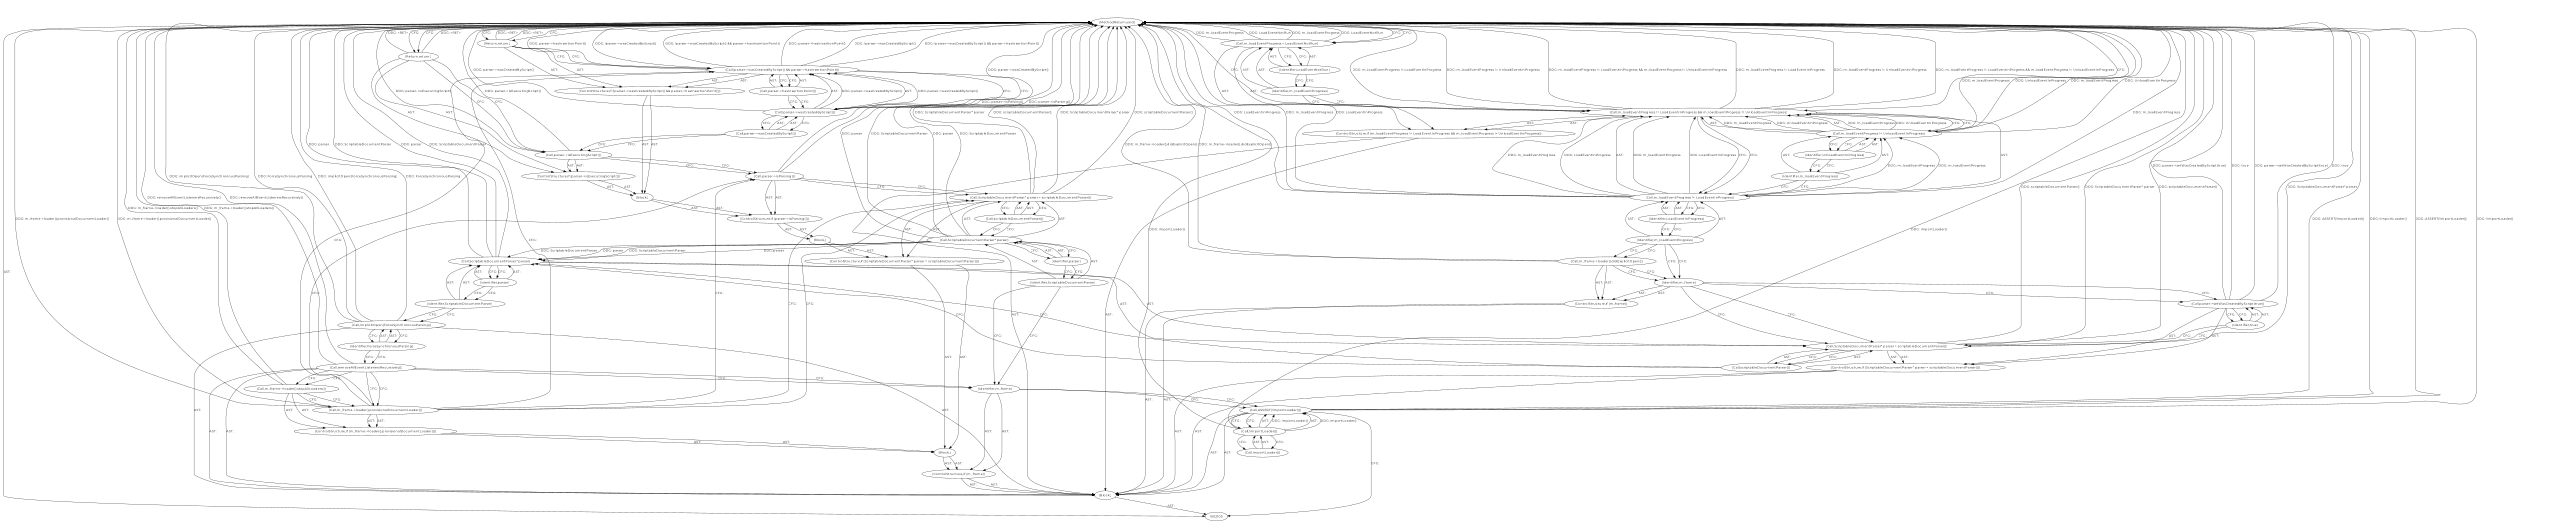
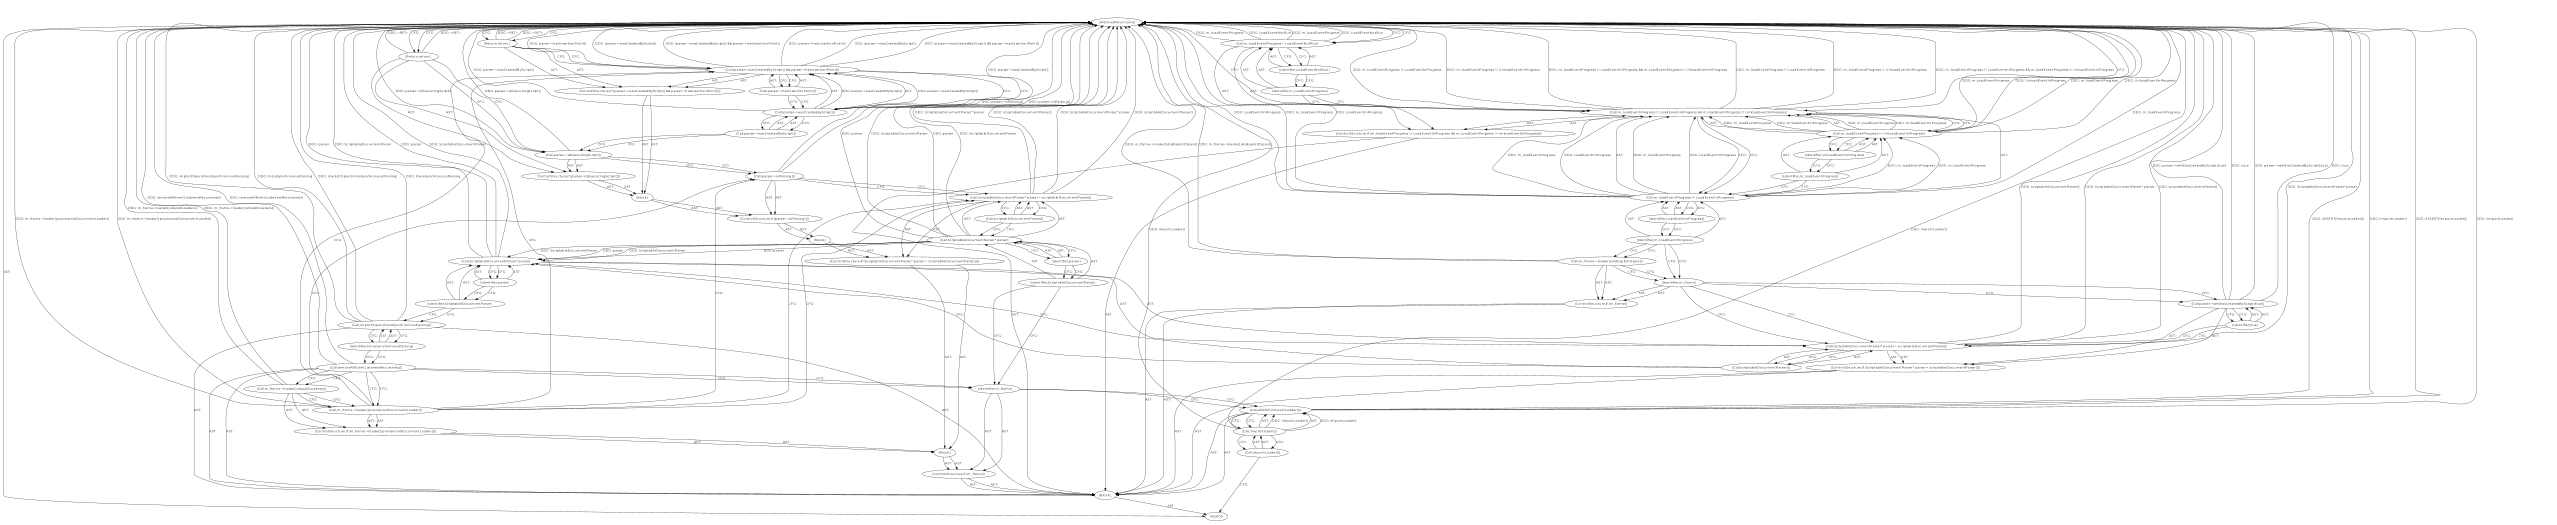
(1259, 431) -> (1259, 431)
(1367, 500) -> (1240, 484)
